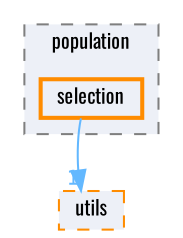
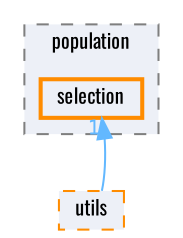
(78, 147) -> (105, 165)
